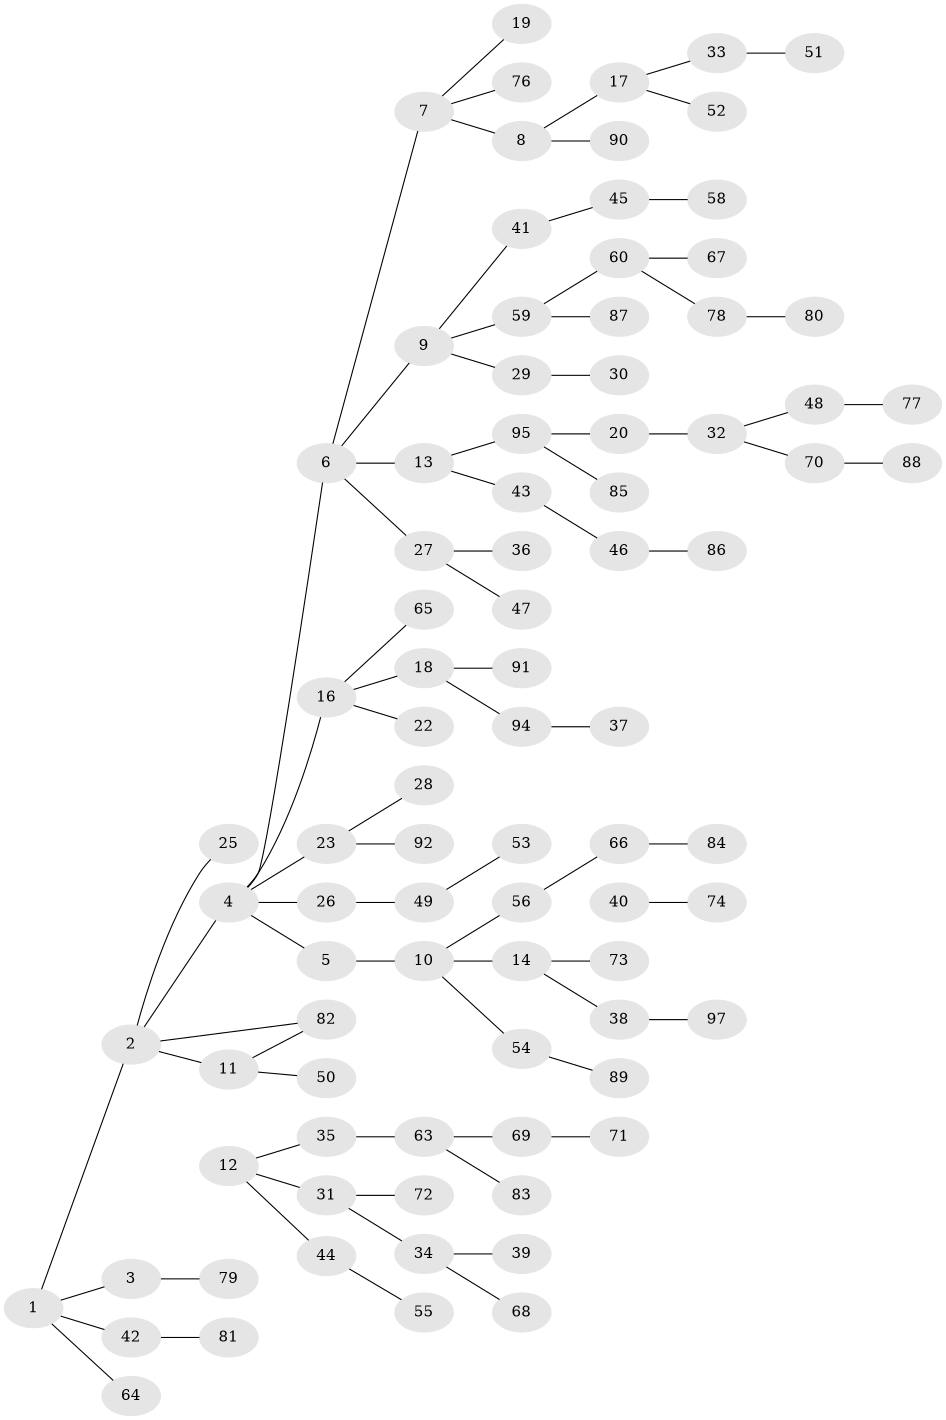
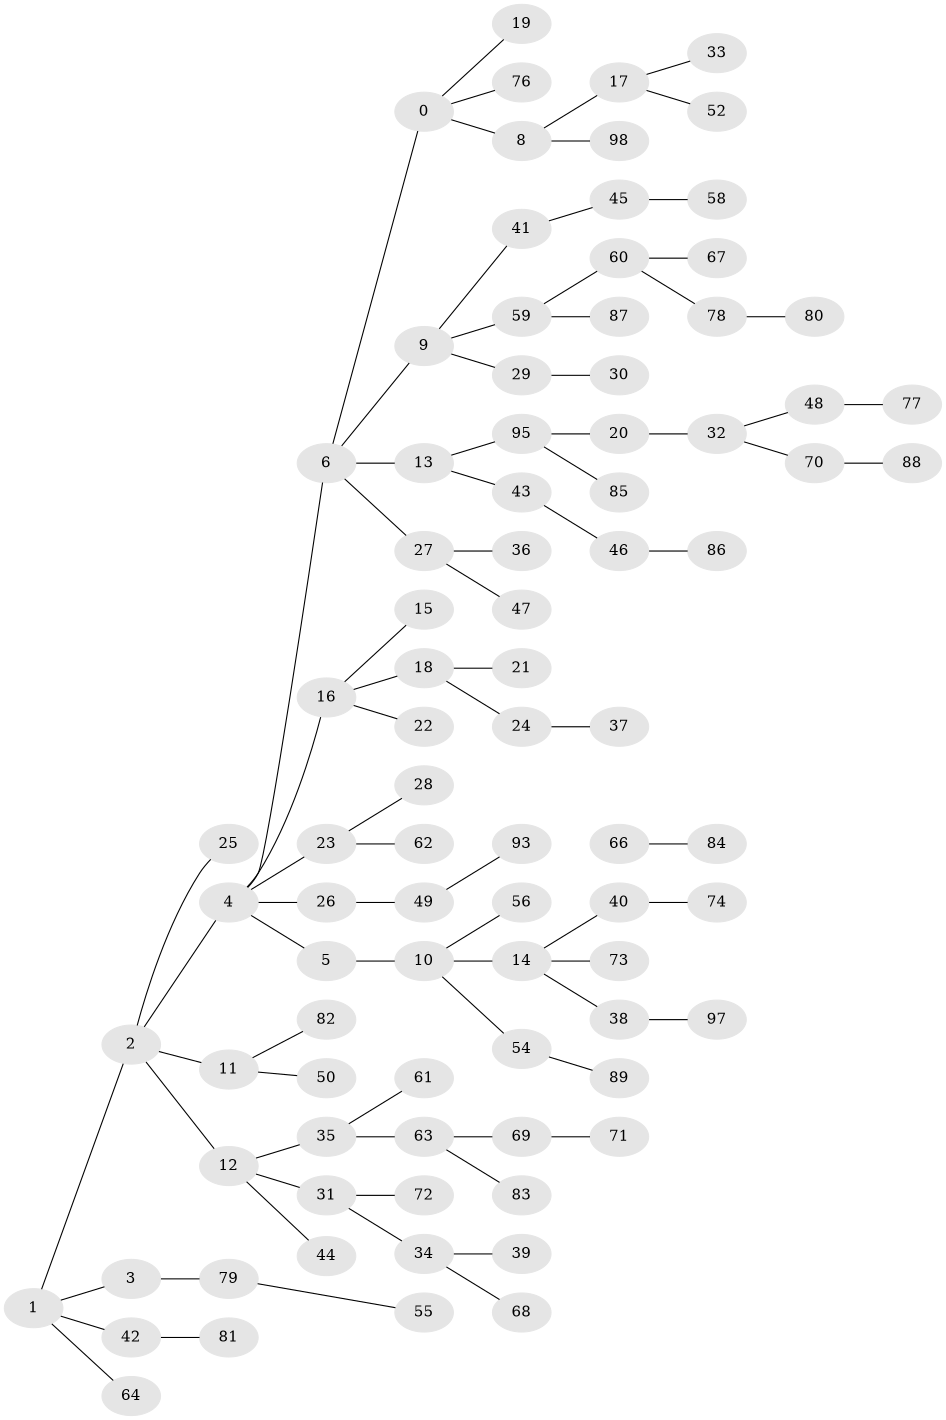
(815, 53) -> none
(424, 112) -> (424, 112)
(619, 141) -> (619, 141)
(424, 610) -> (424, 610)
(522, 668) -> (522, 668)
(522, 727) -> (522, 727)
(424, 844) -> (424, 844)
(522, 844) -> (522, 844)
(571, 873) -> none
none -> (571, 932)
(229, 1032) -> (180, 1105)
none -> (424, 1078)
(375, 1284) -> (327, 1296)
